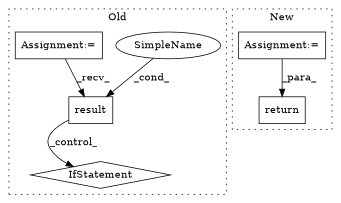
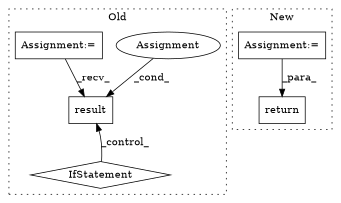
(168, 45) -> (168, 45)
(48, 141) -> (102, 146)
